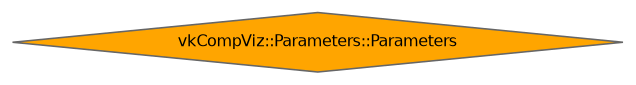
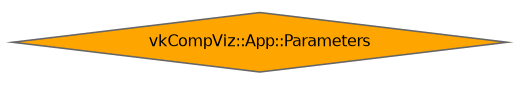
(318, 42) -> (260, 42)
